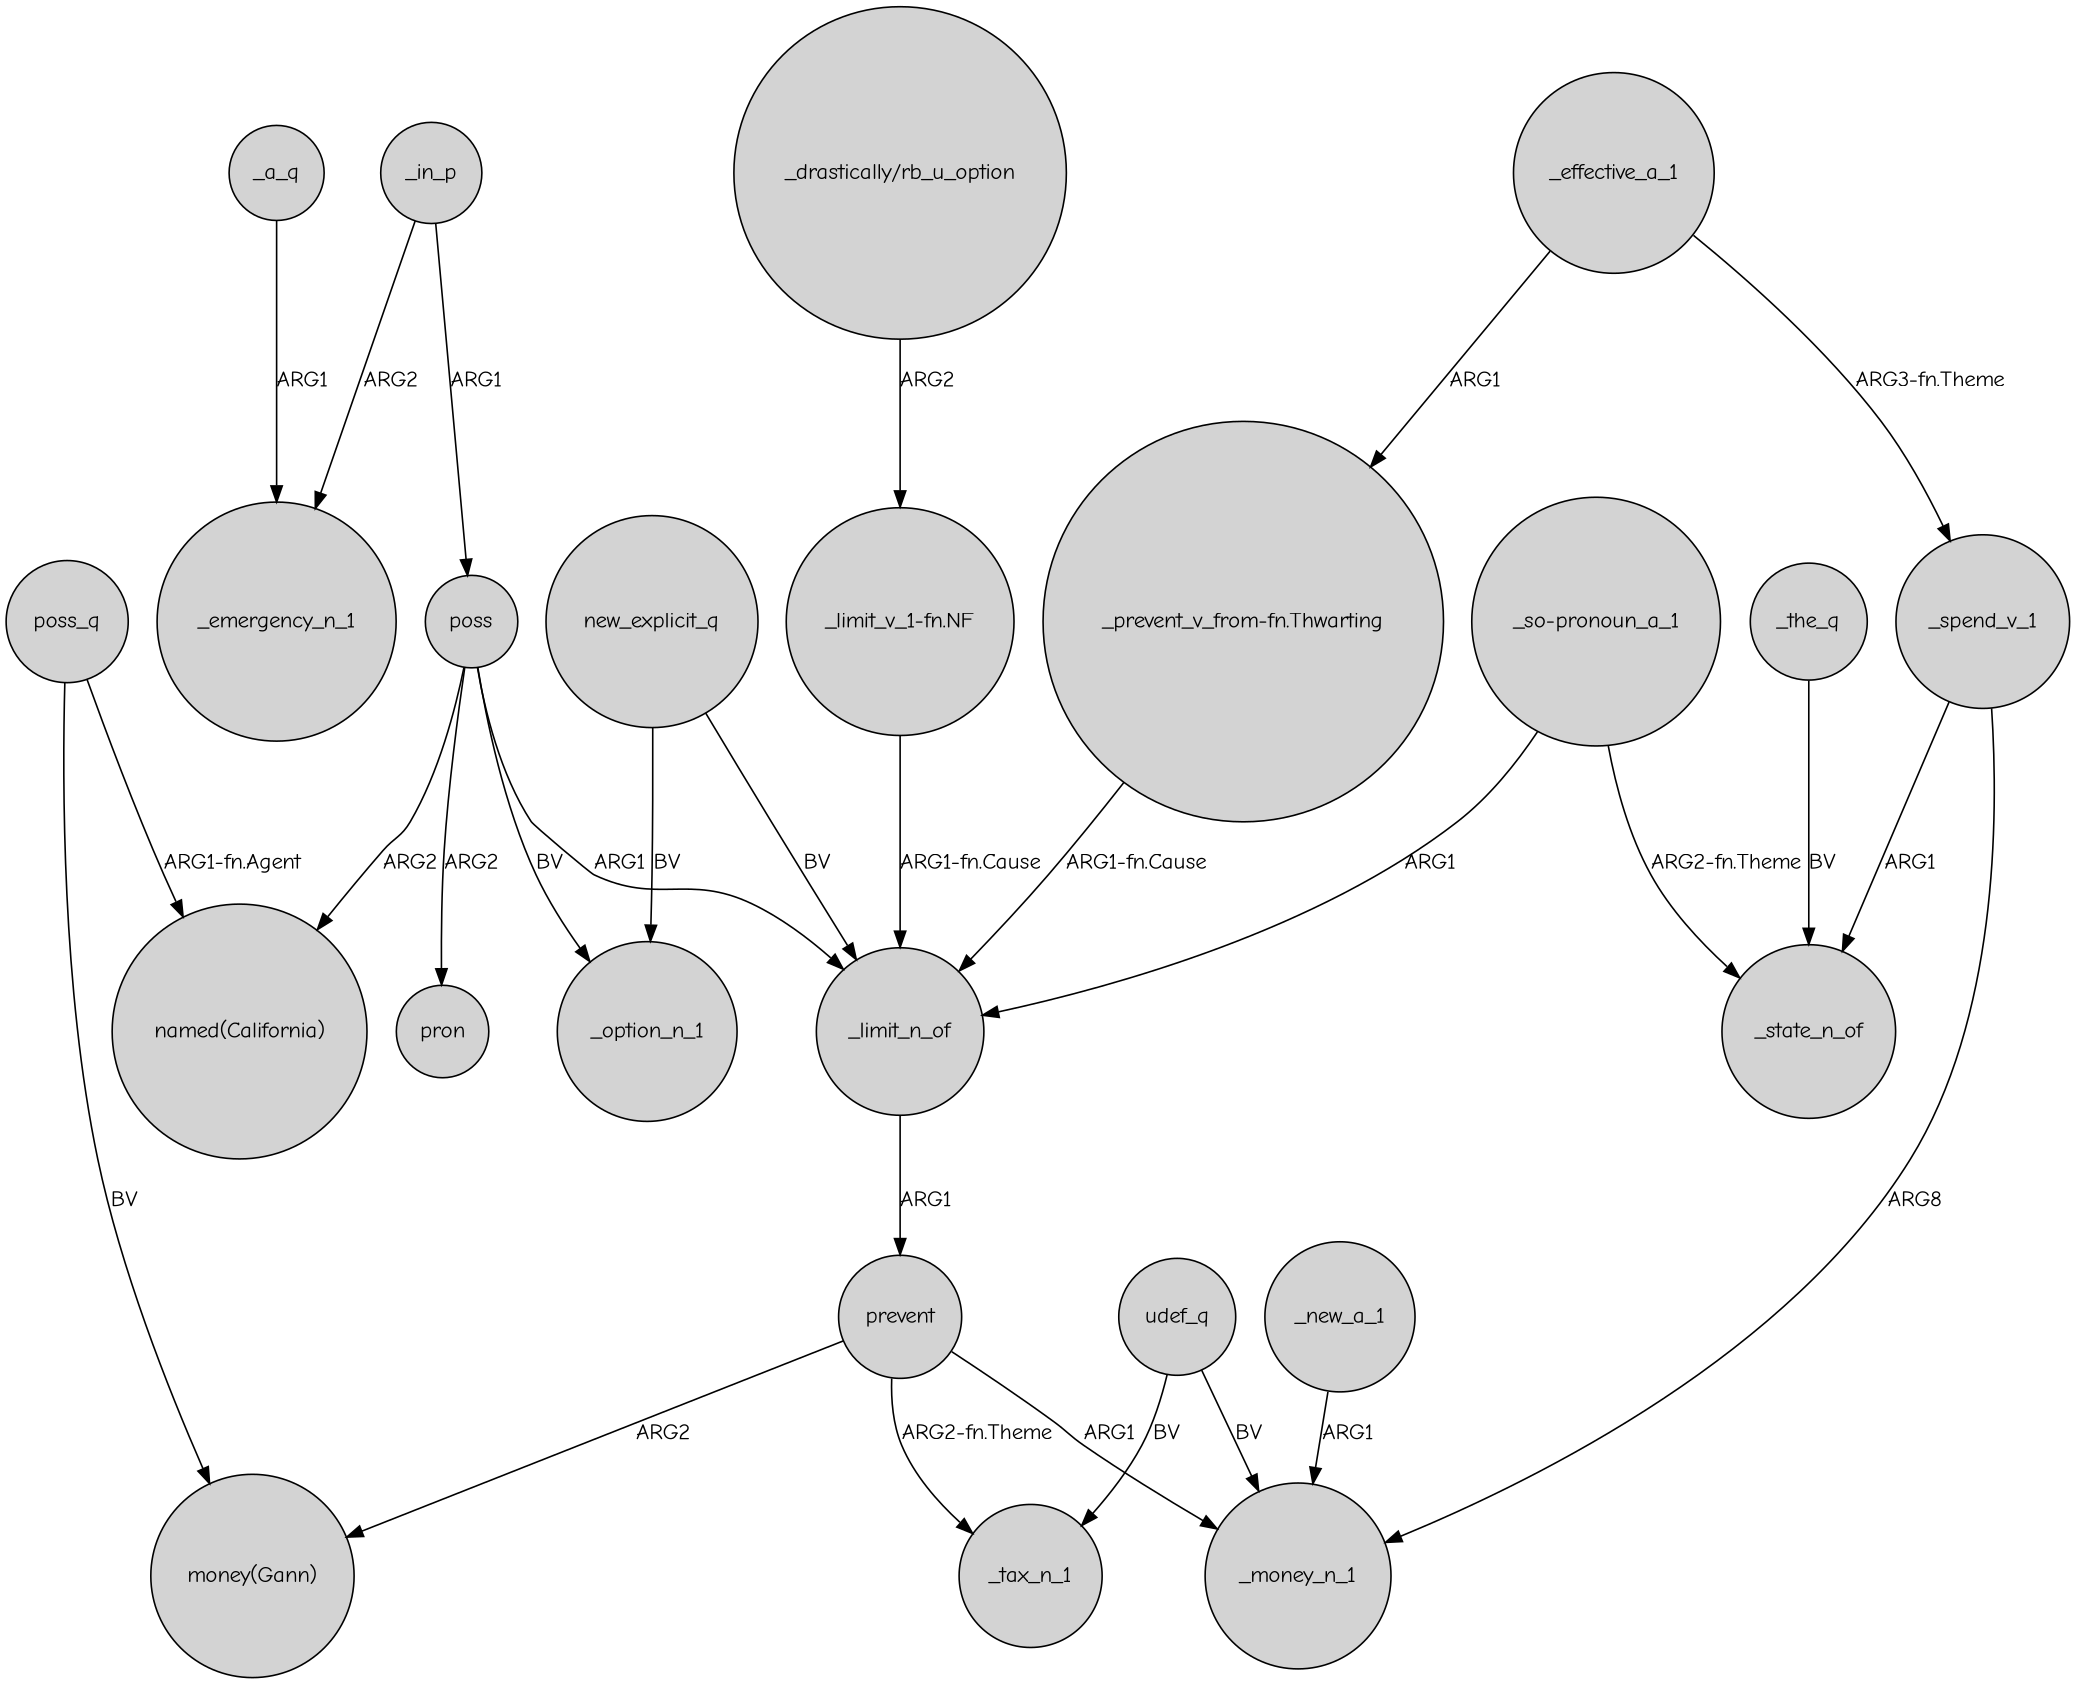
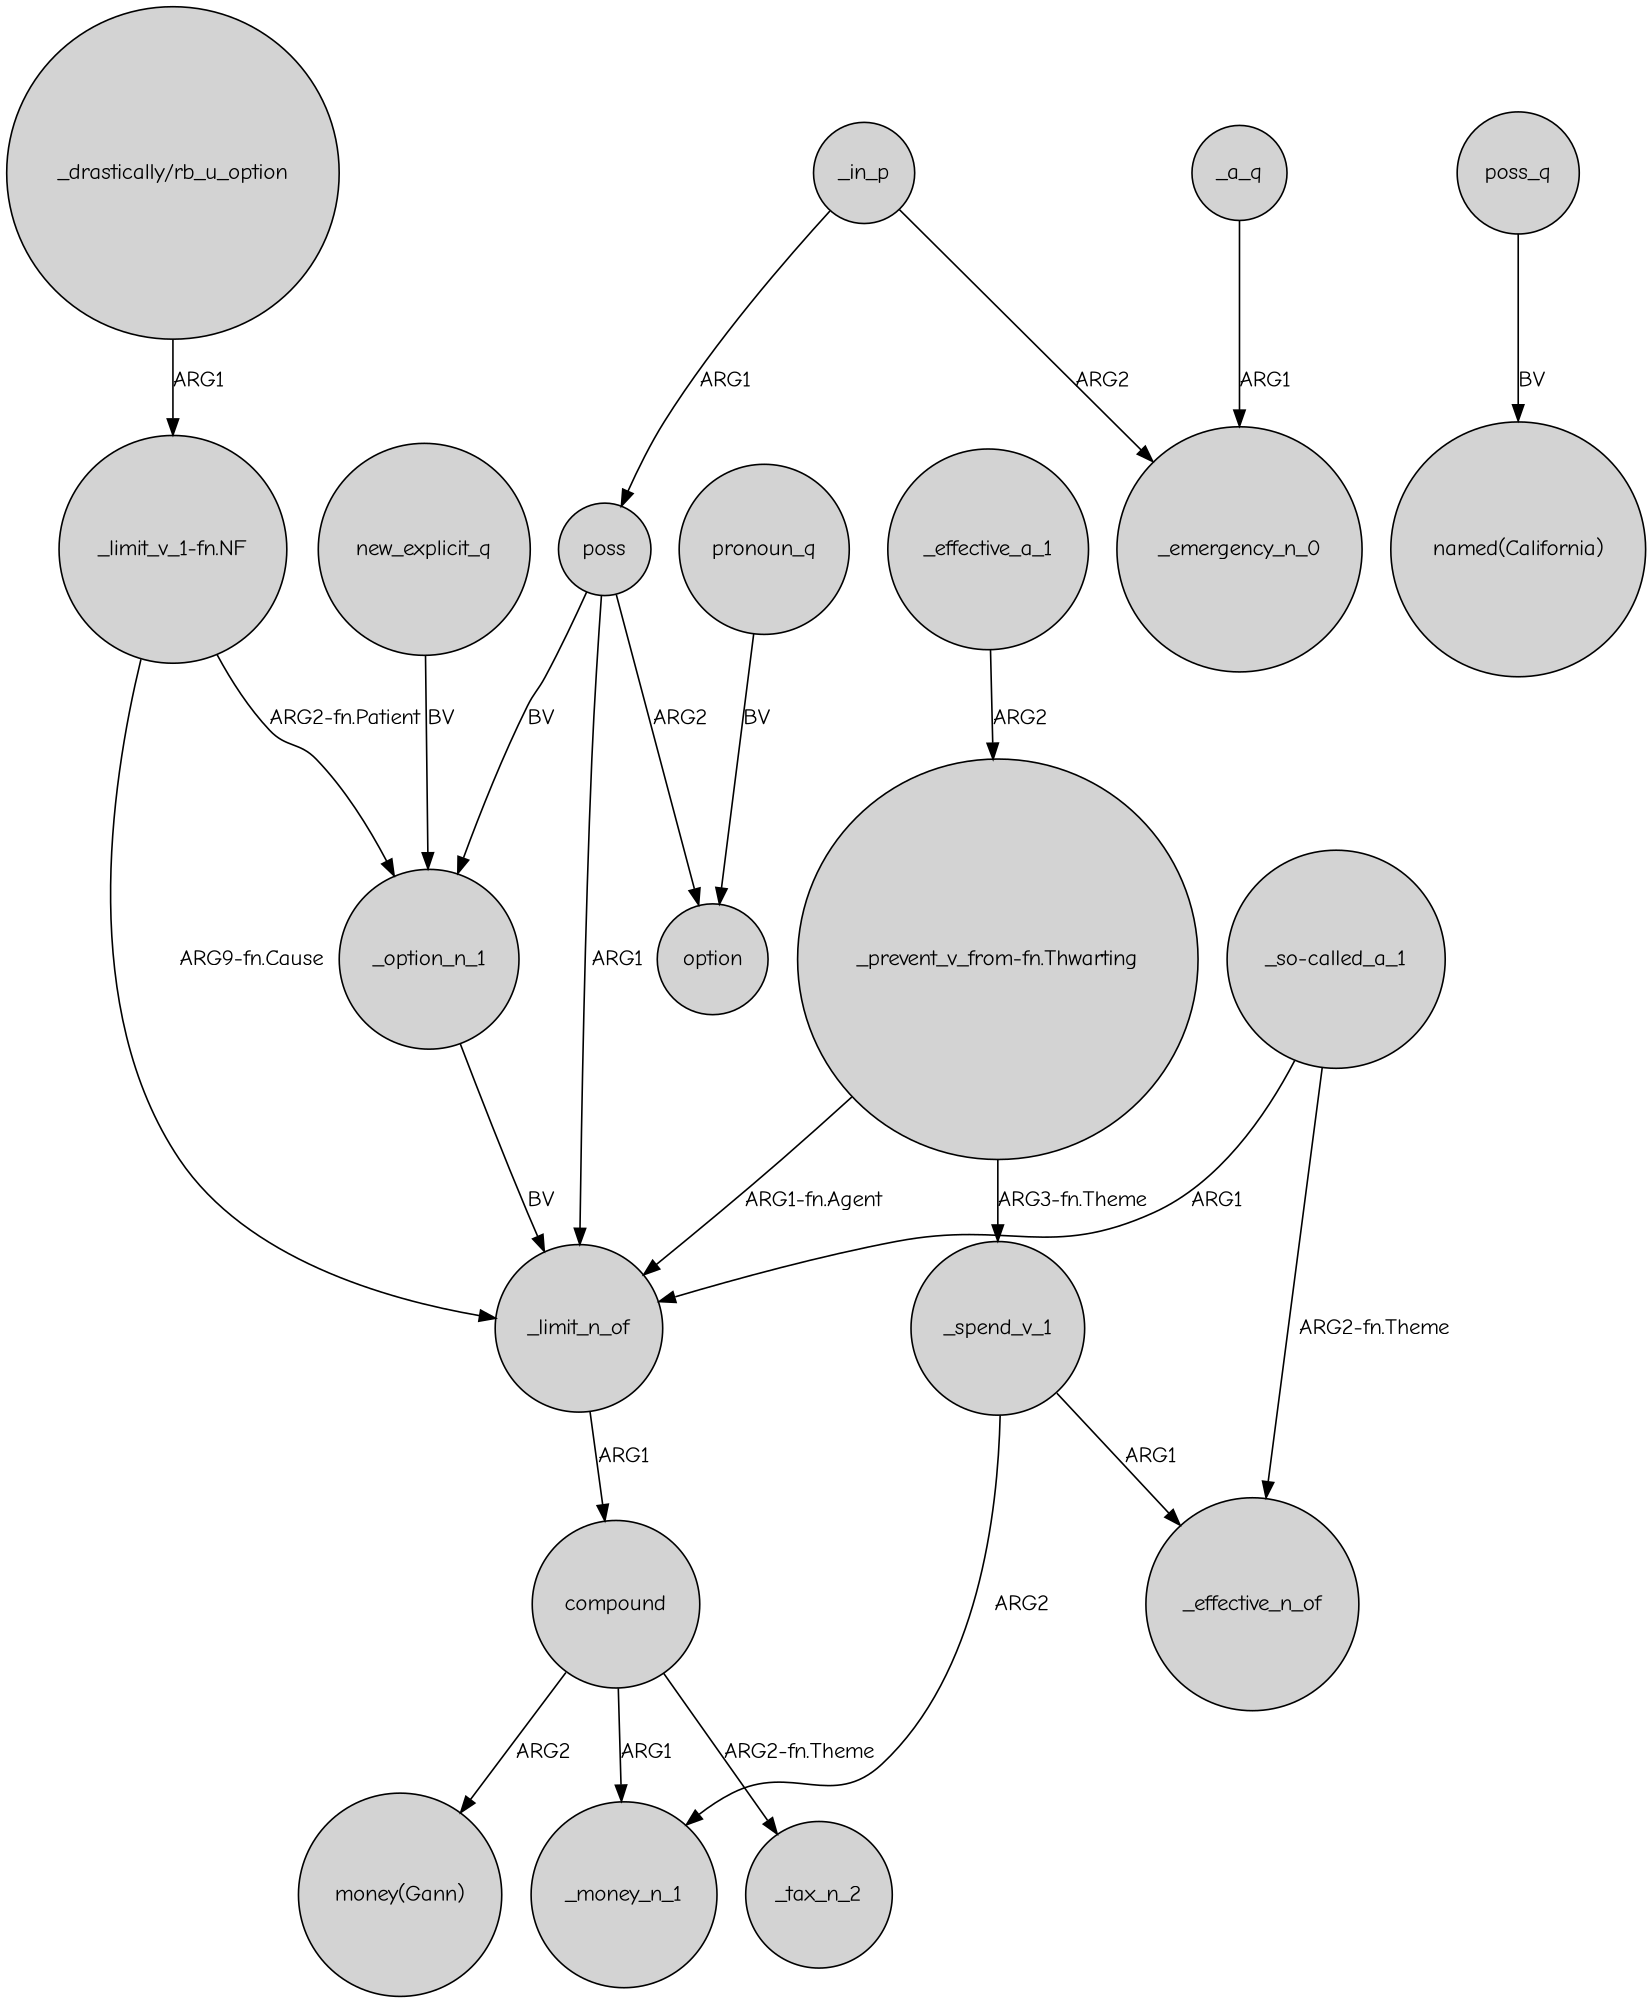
(1835, 367) -> (998, 1192)
(928, 380) -> (199, 381)
(1475, 380) -> (1020, 718)
none -> (764, 549)
(277, 622) -> (1239, 549)
(1596, 622) -> (1336, 959)
(1809, 622) -> none
none -> (307, 752)
(419, 805) -> none
(776, 830) -> (498, 1140)
(232, 863) -> (1532, 381)
(971, 863) -> (252, 959)
(1137, 863) -> (813, 1200)
(443, 1031) -> (713, 959)
(1809, 1031) -> (1252, 1604)
(85, 1085) -> none
(1915, 1200) -> (1022, 1604)
(900, 1317) -> (616, 1604)
(1177, 1317) -> none
(1340, 1317) -> none
(1031, 1576) -> (819, 1895)
